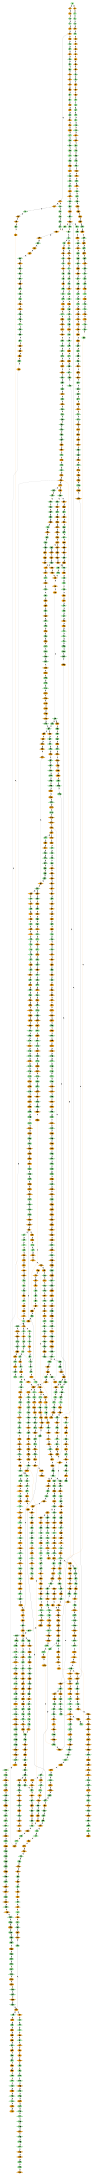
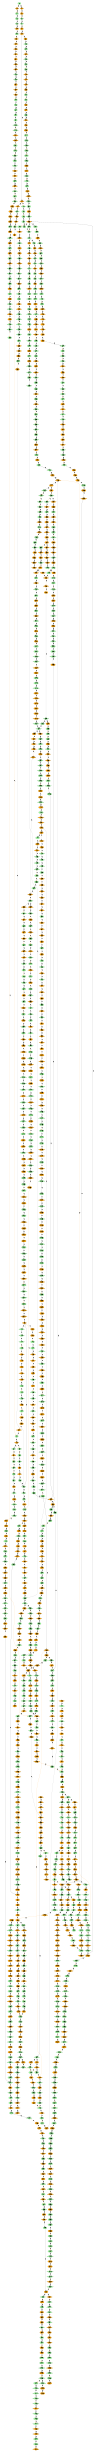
(40, 1344) -> (42, 1548)
(20, 2103) -> (39, 2380)
